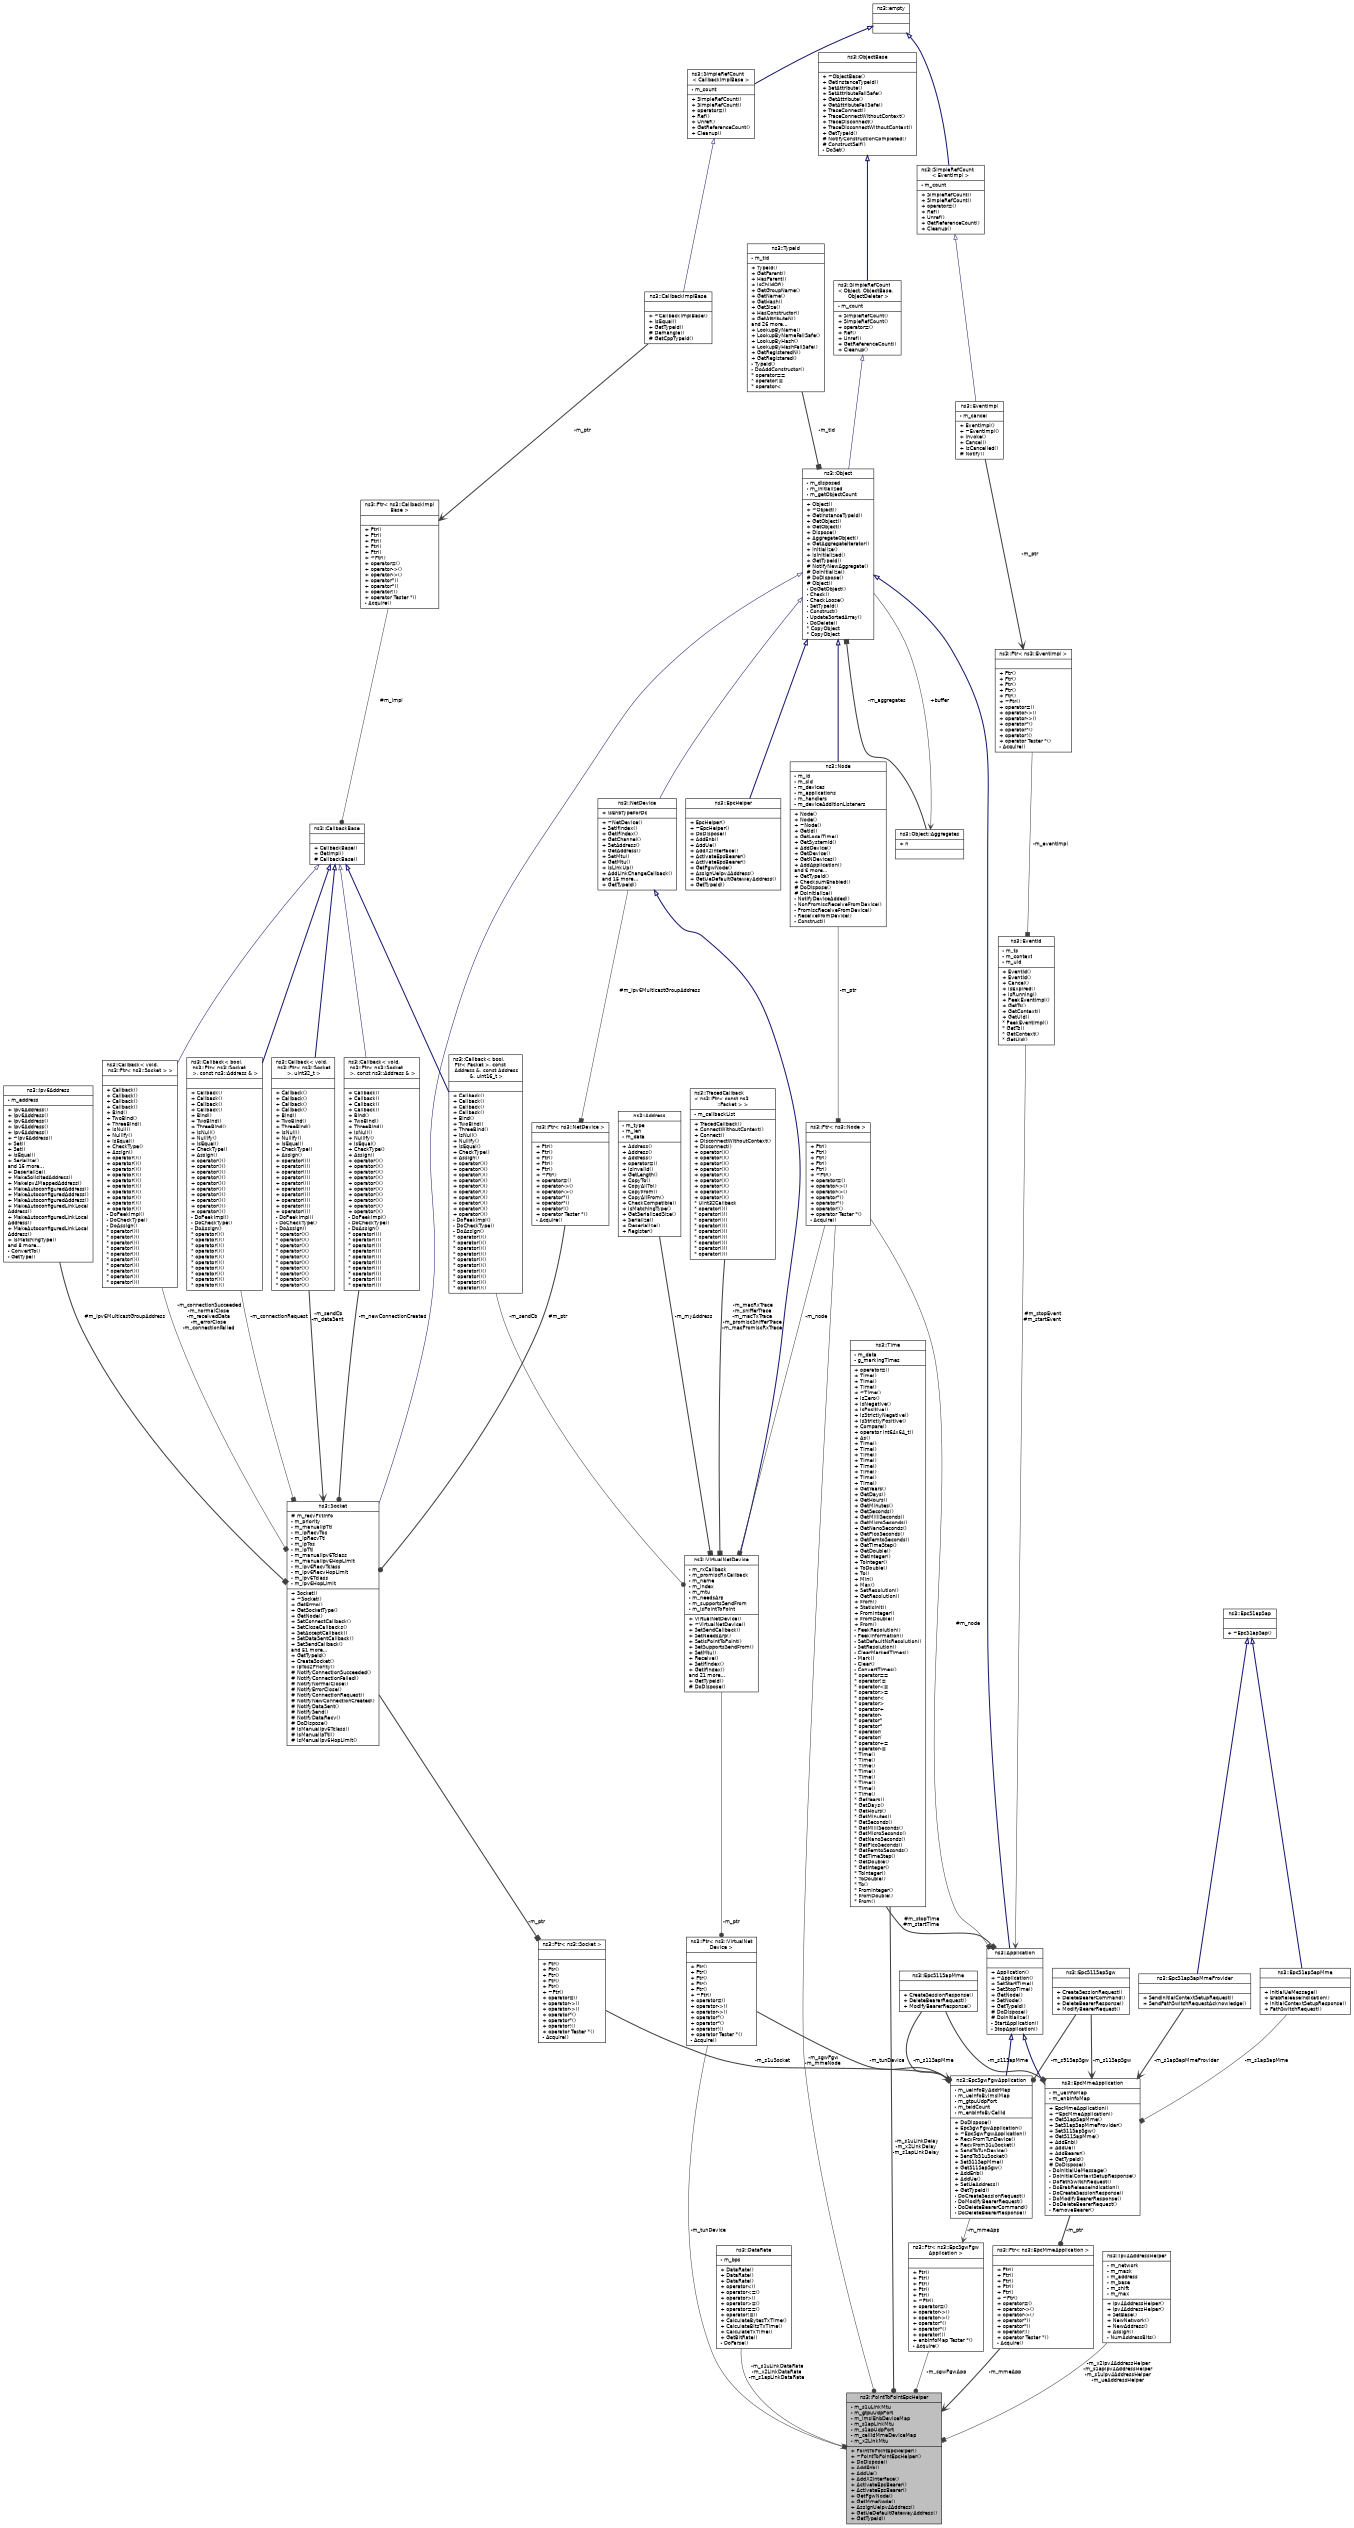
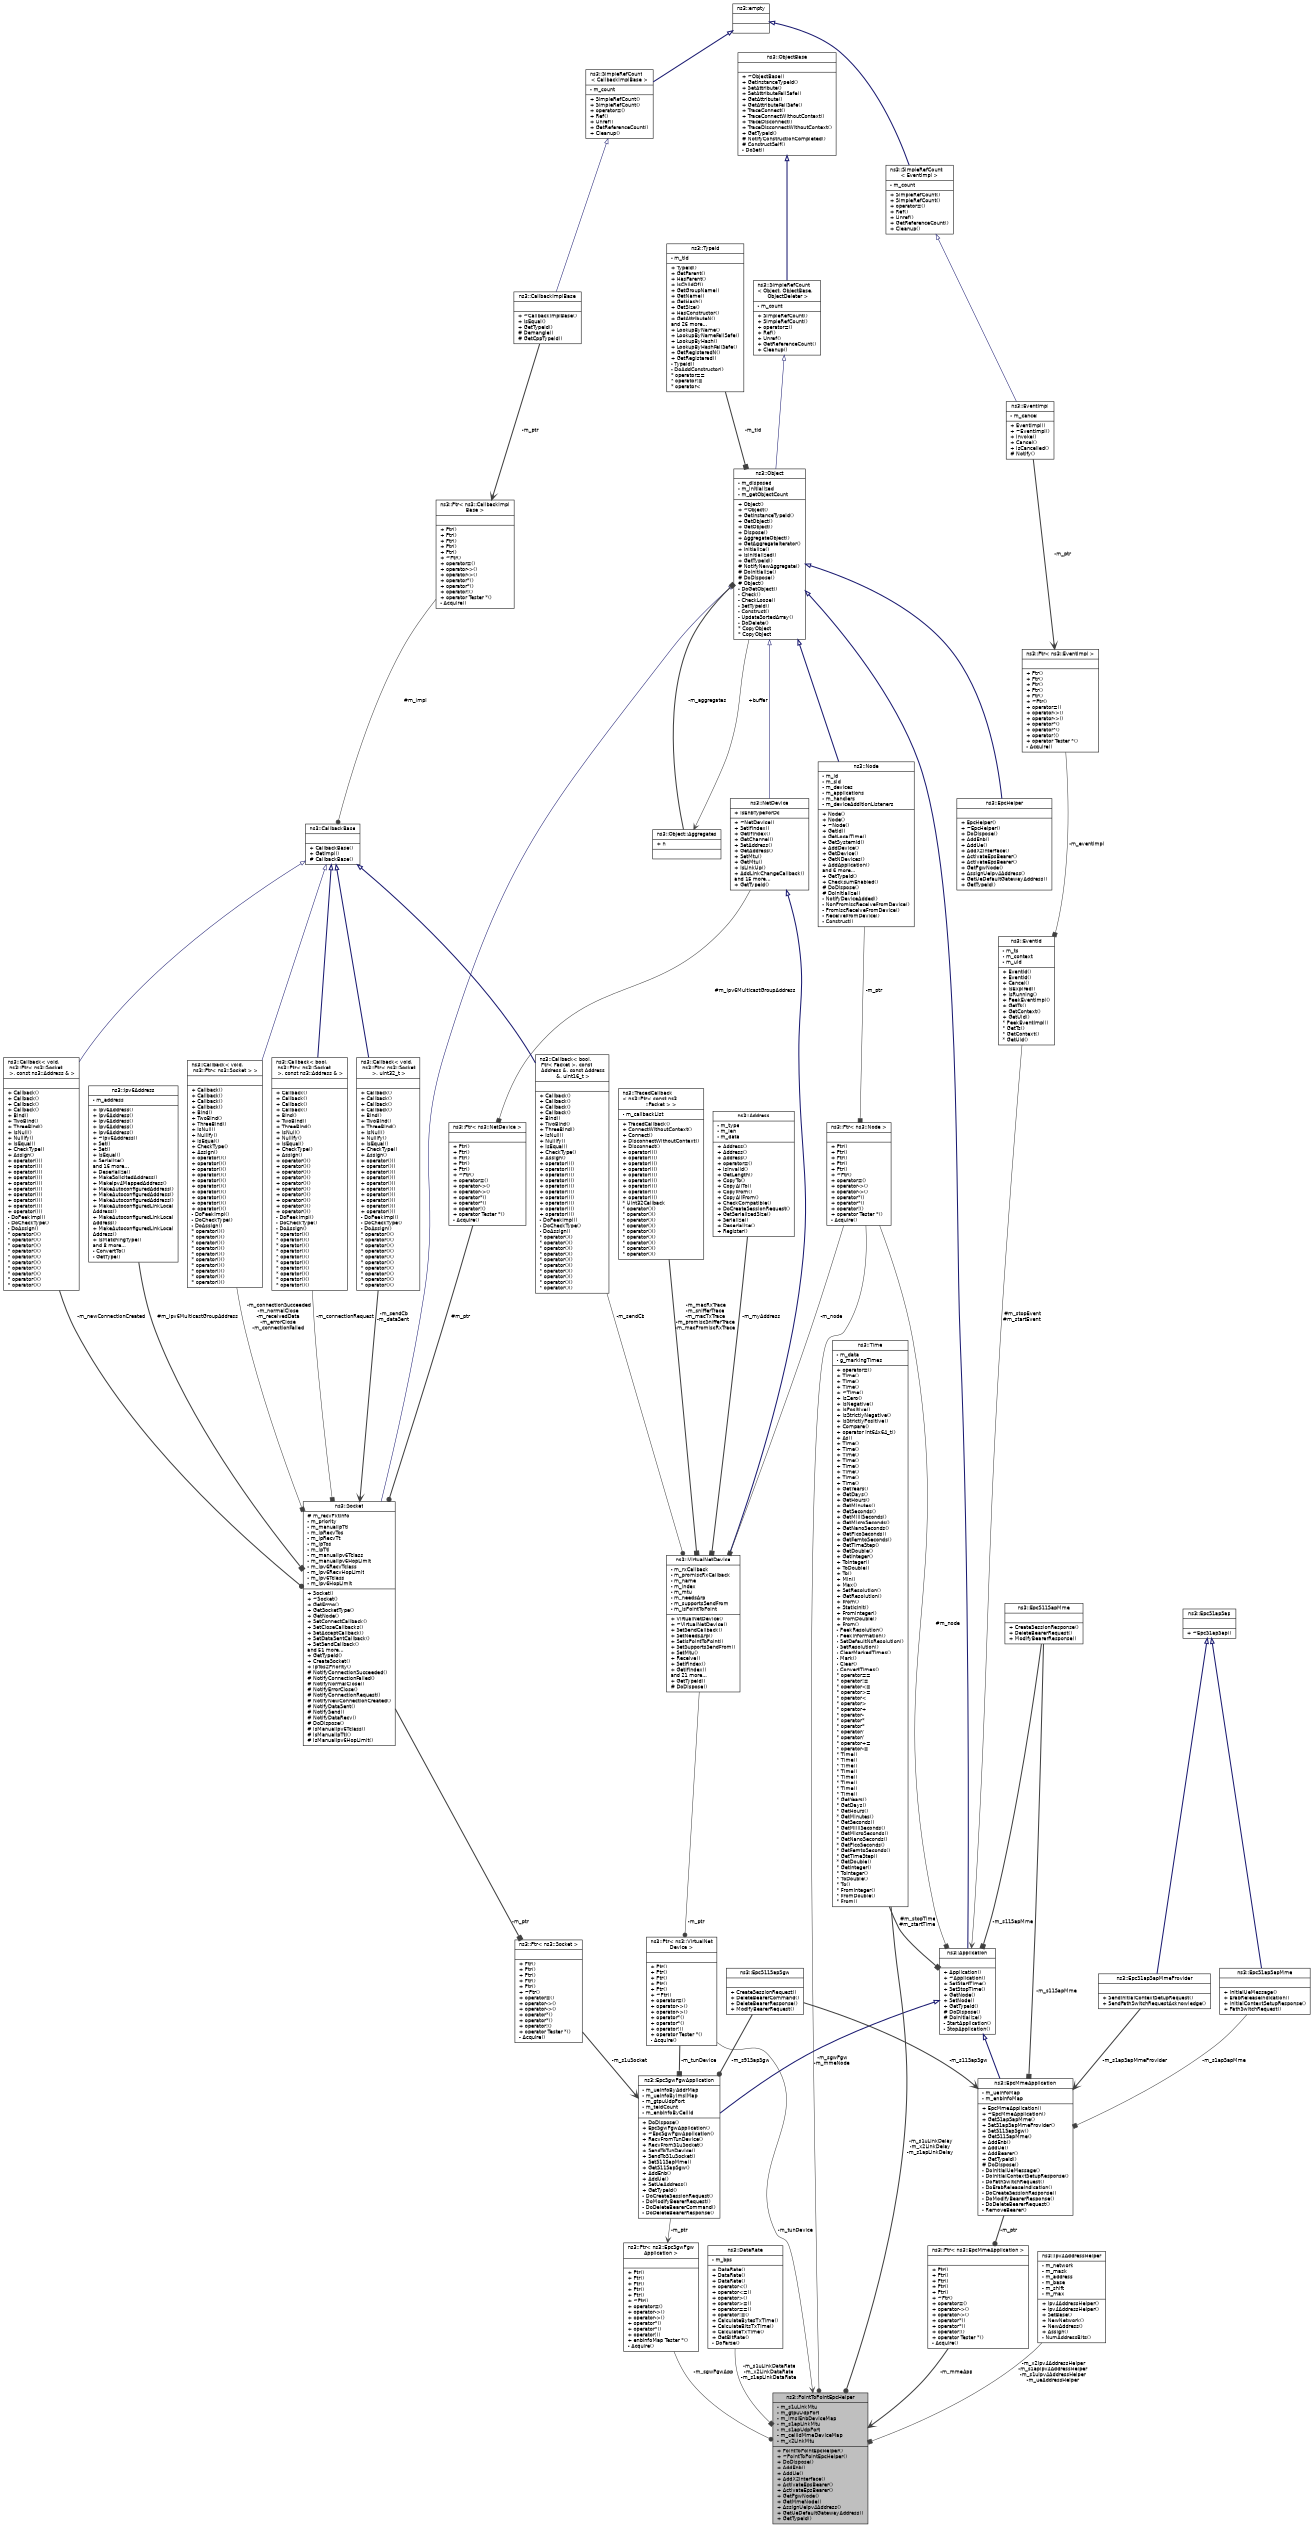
(647, 1209) -> (754, 1209)
(907, 2057) -> (1018, 1795)
(983, 2231) -> (679, 2231)
